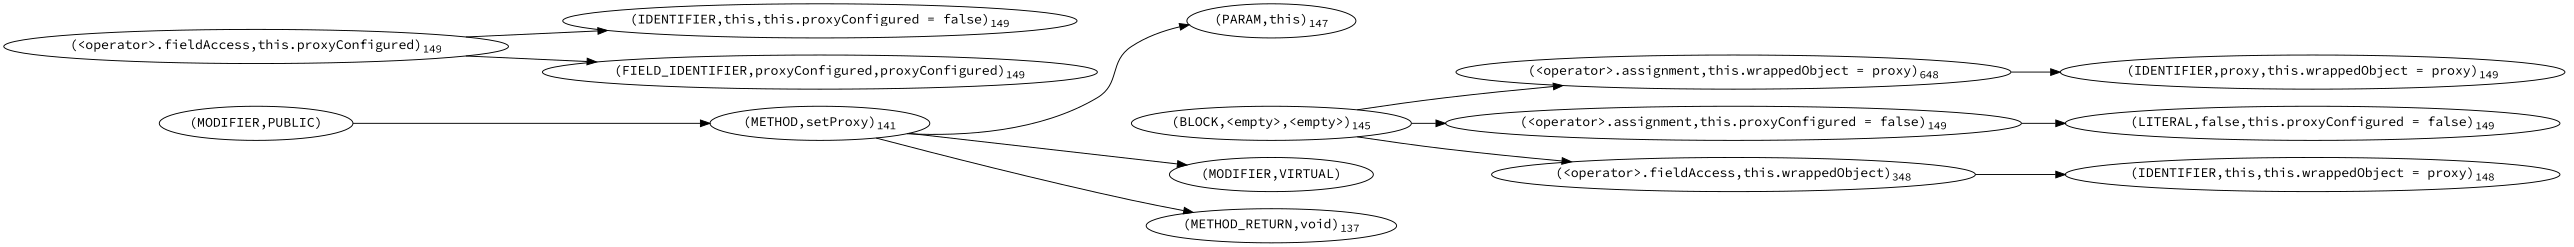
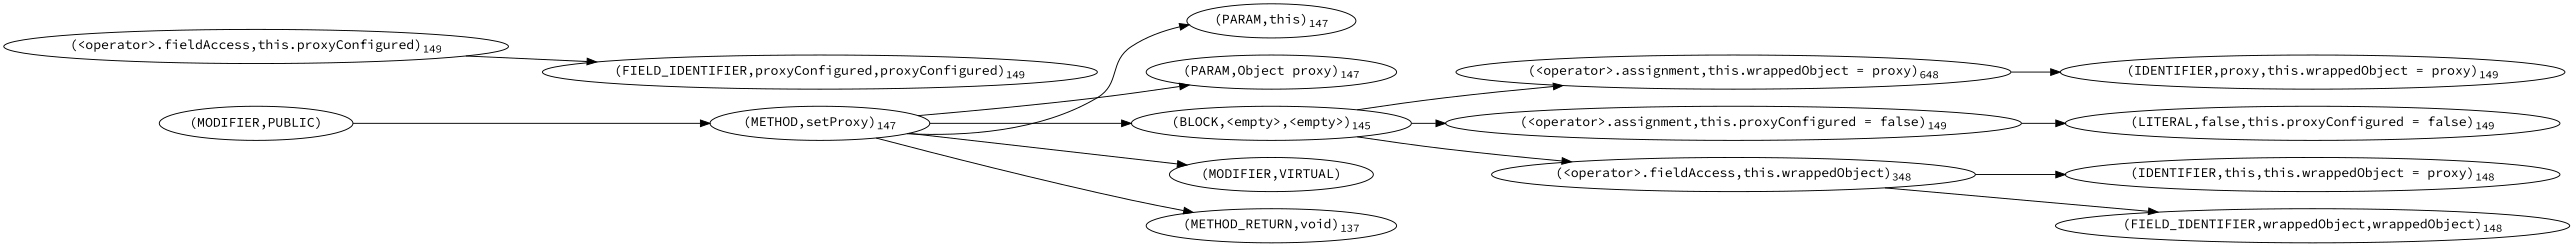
(820, 21) -> none
none -> (1271, 72)
(887, 122) -> (887, 122)
none -> (1002, 123)
none -> (2313, 226)
